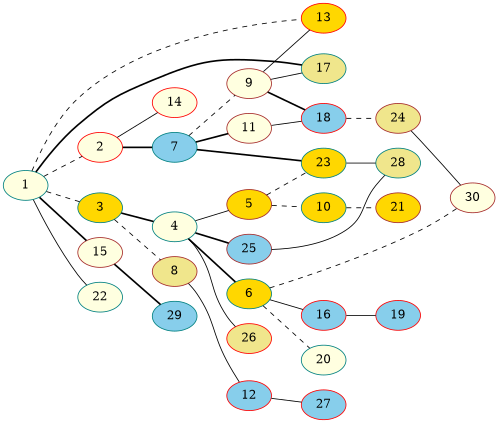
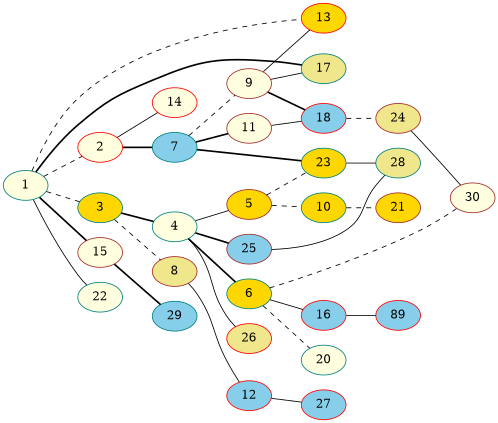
(398, 315) -> (398, 315)
